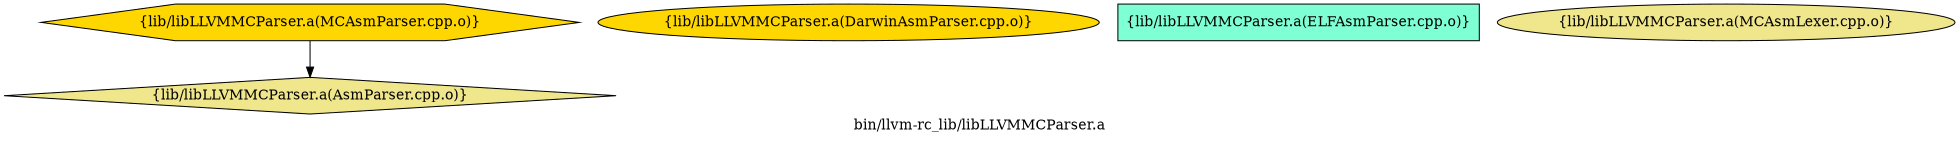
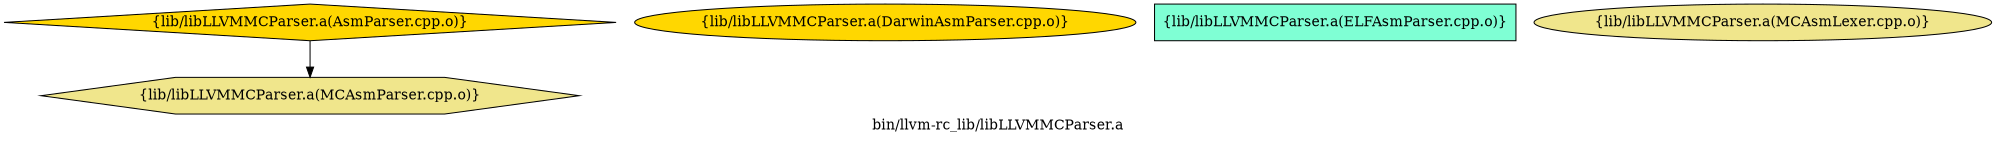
(310, 22) -> (310, 96)
(310, 54) -> (310, 54)
(310, 96) -> (310, 22)
